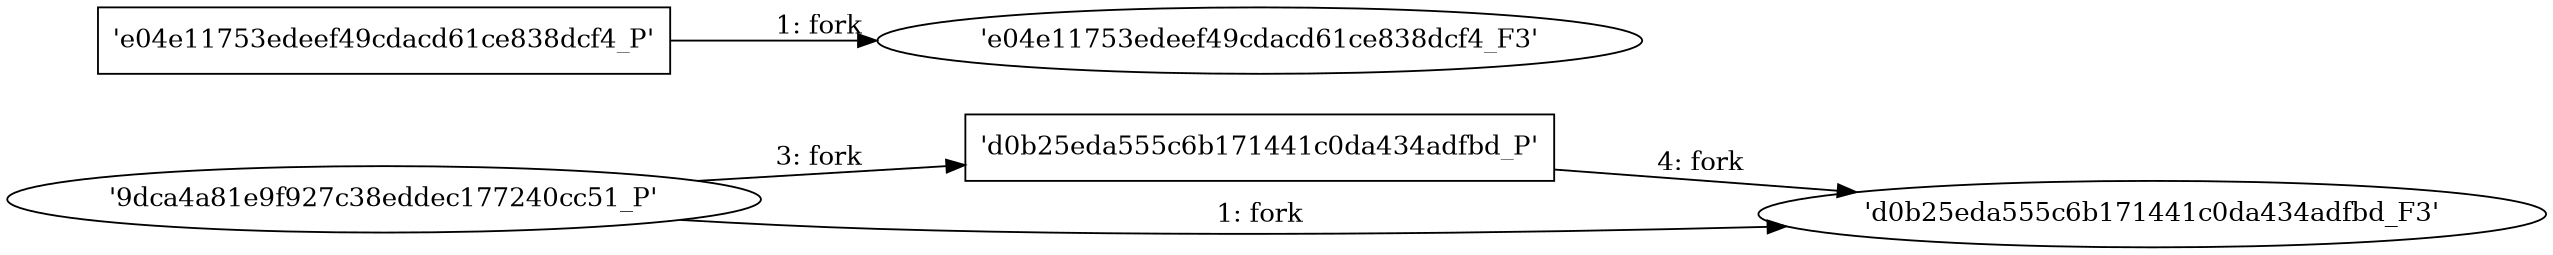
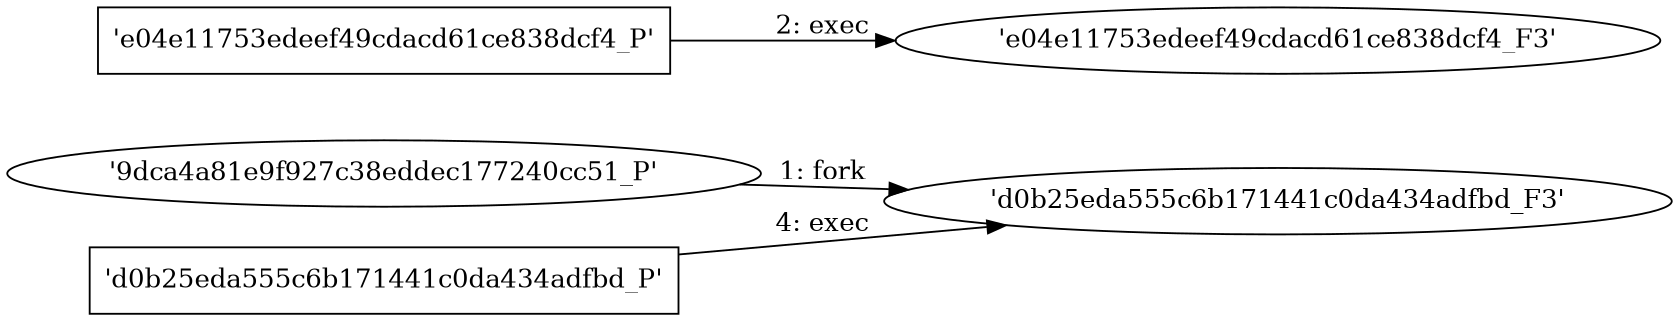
(819, 27) -> (823, 27)
(1701, 163) -> (823, 224)
(822, 174) -> none
